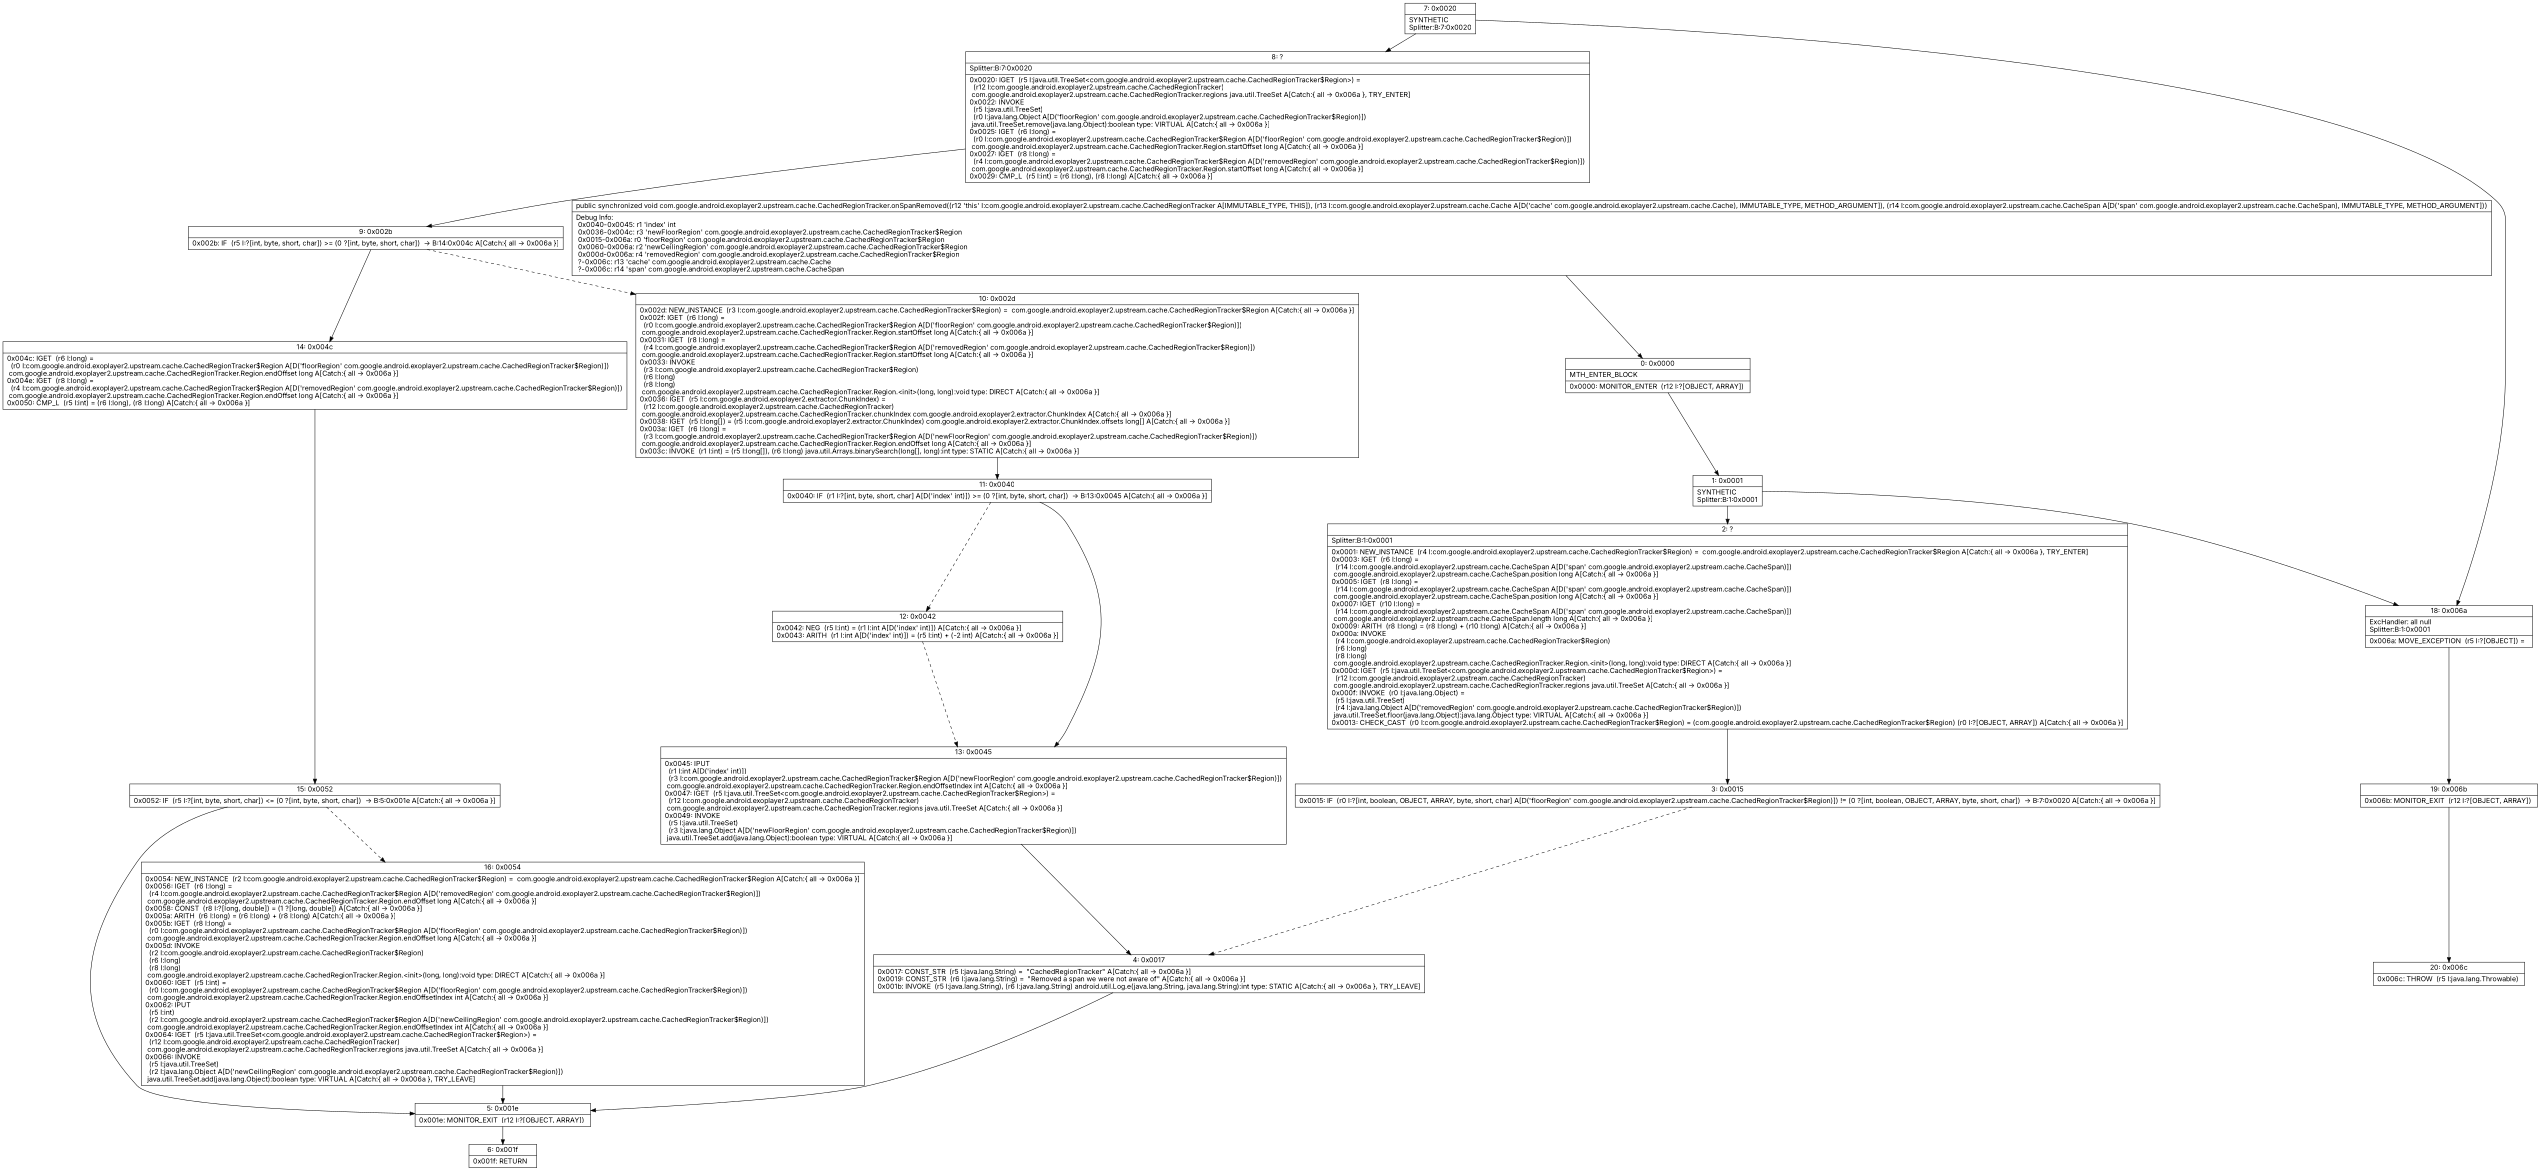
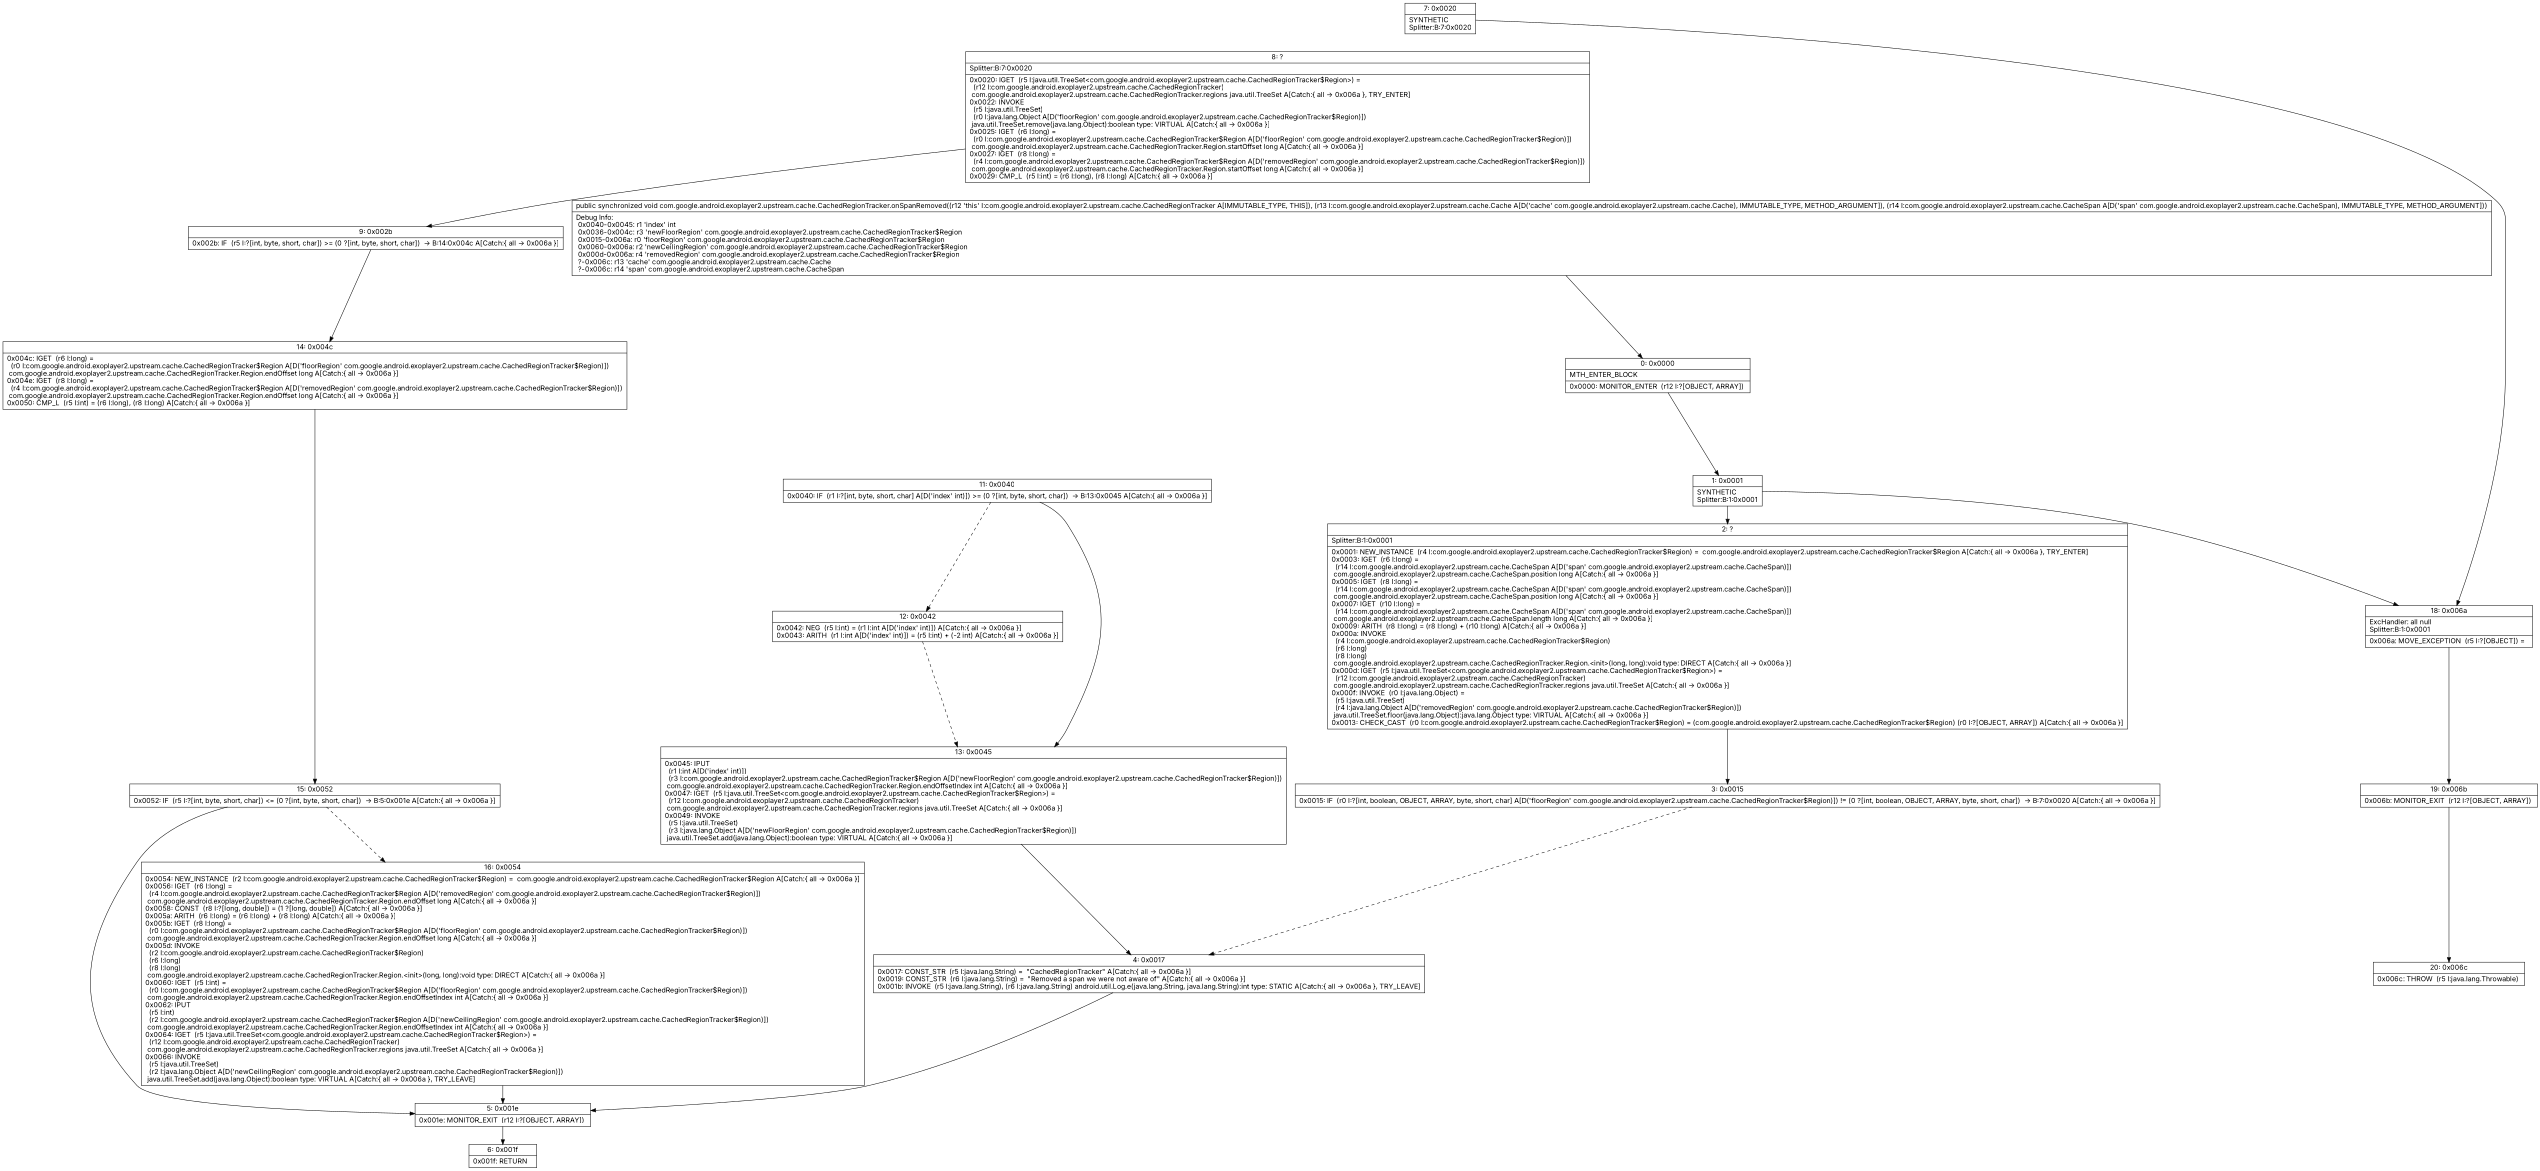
(1403, 41) -> none
(997, 376) -> none
